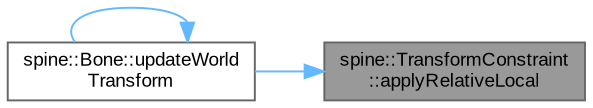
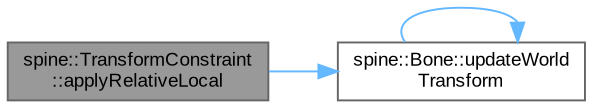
(280, 71) -> (294, 71)
